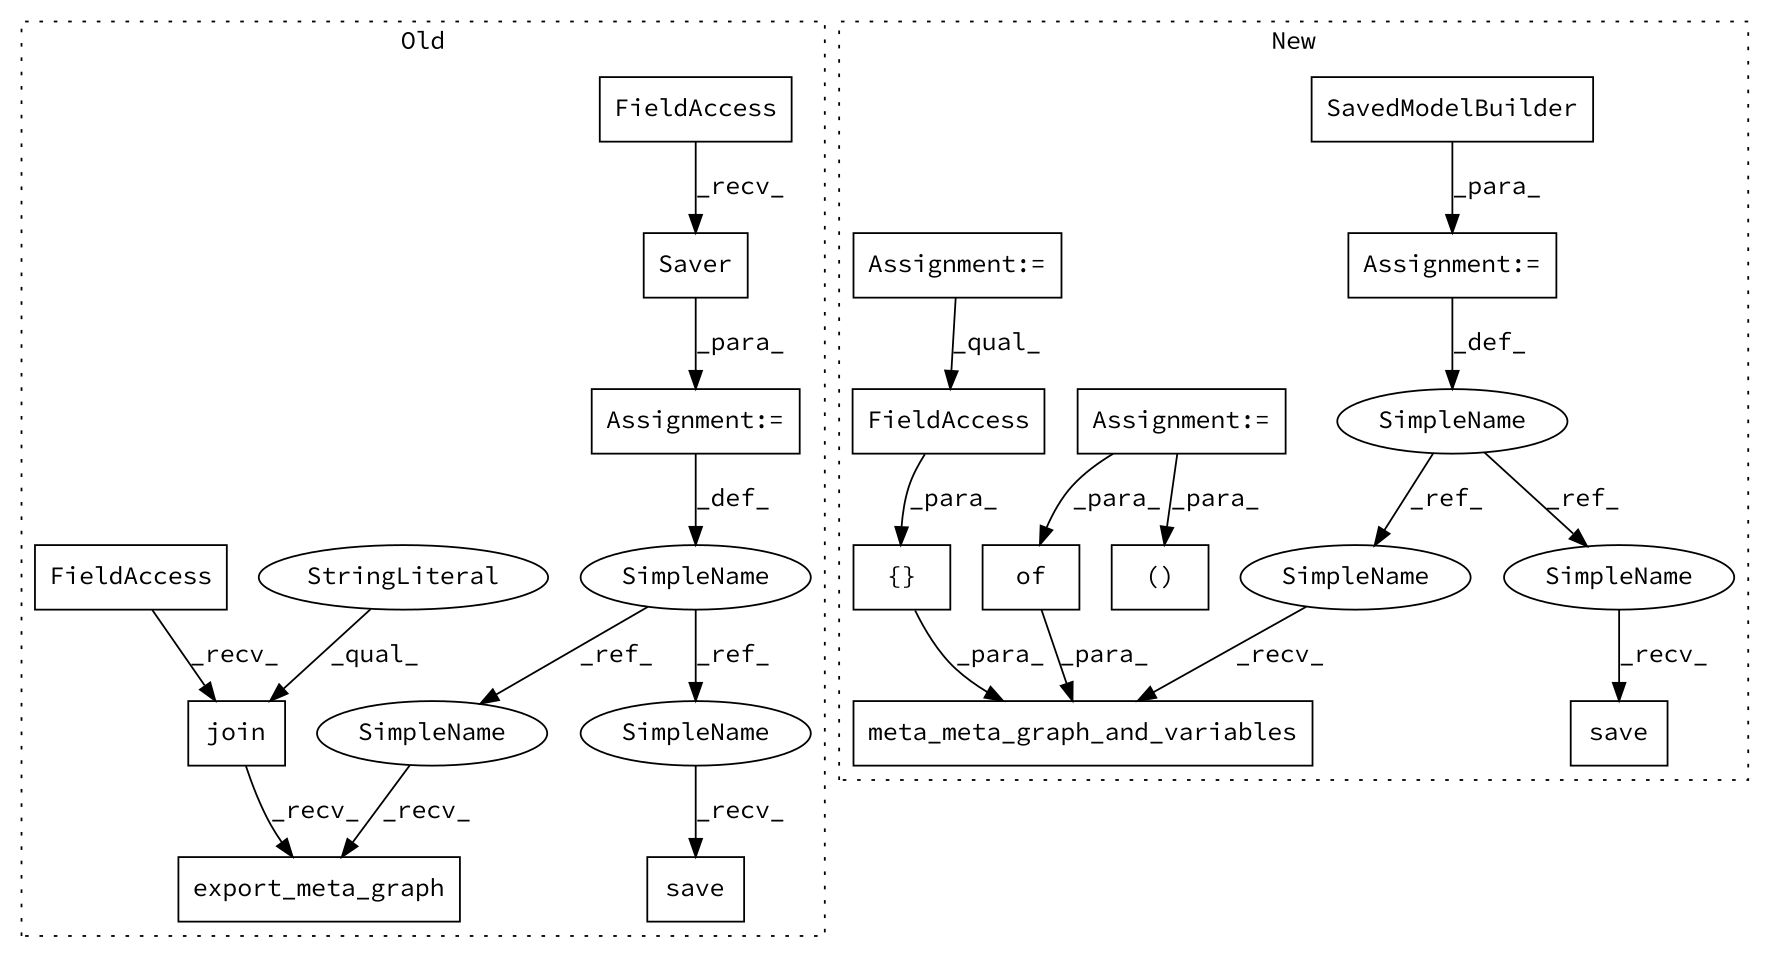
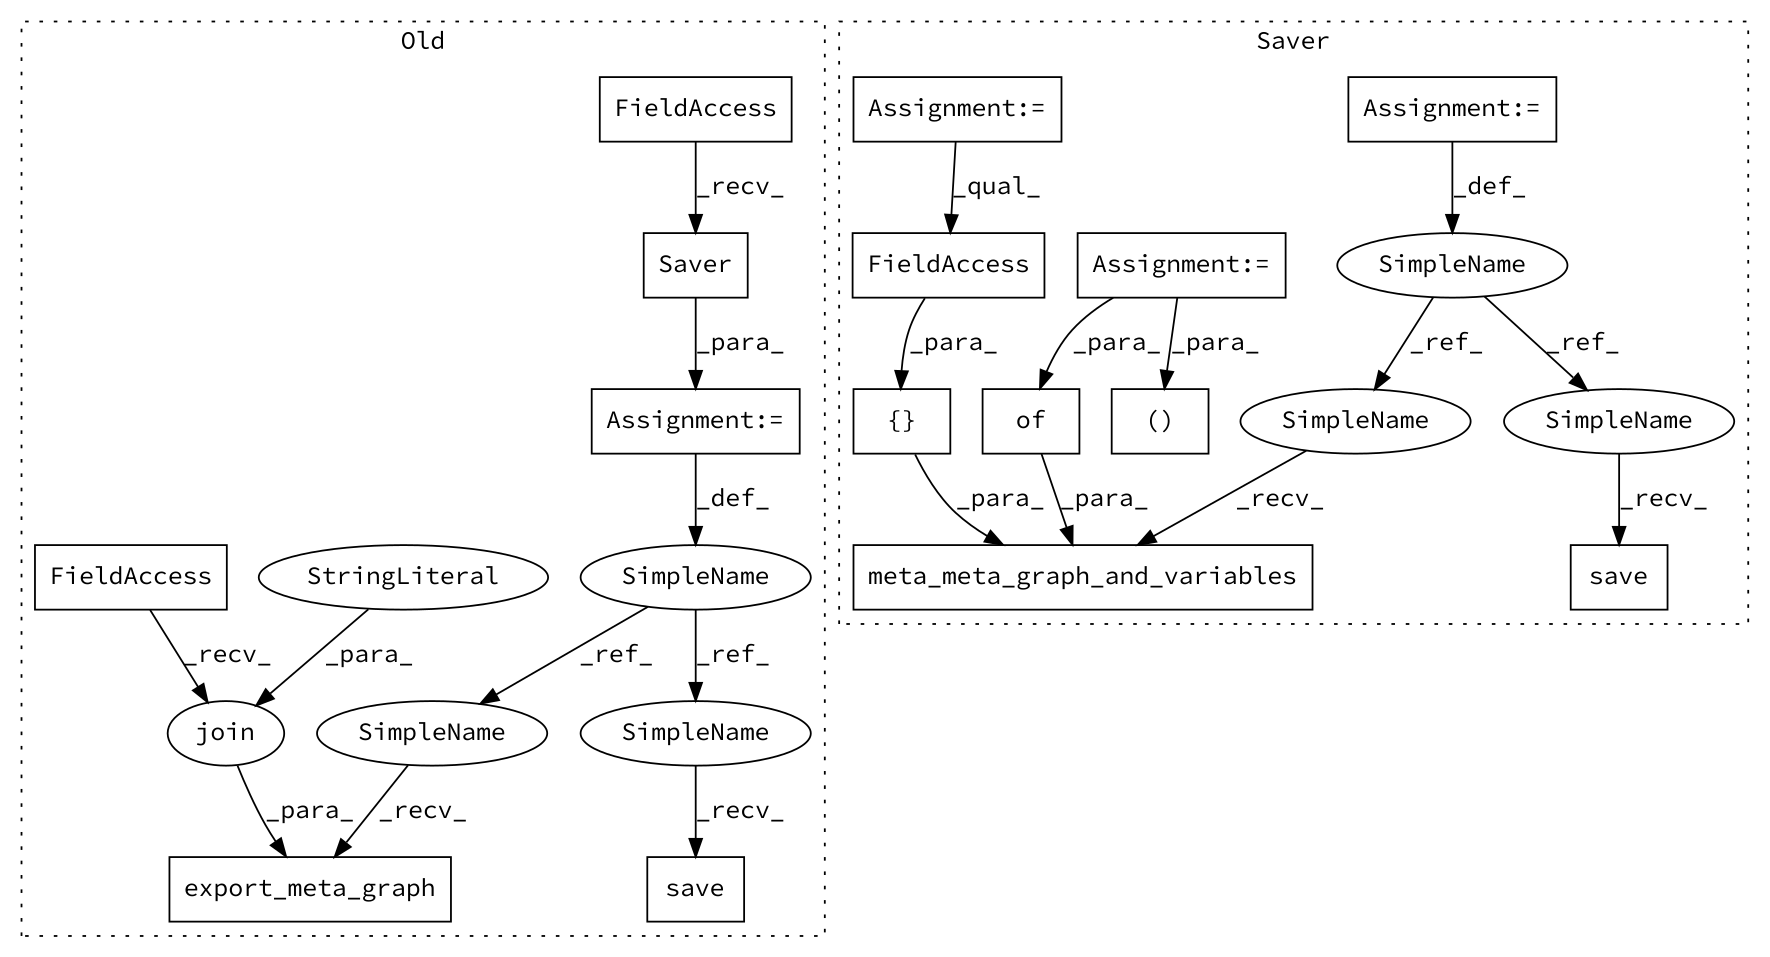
(1294, 42) -> (1294, 42)
(1452, 109) -> none
(375, 655) -> (369, 655)
(237, 733) -> (226, 733)
(316, 811) -> (310, 811)
